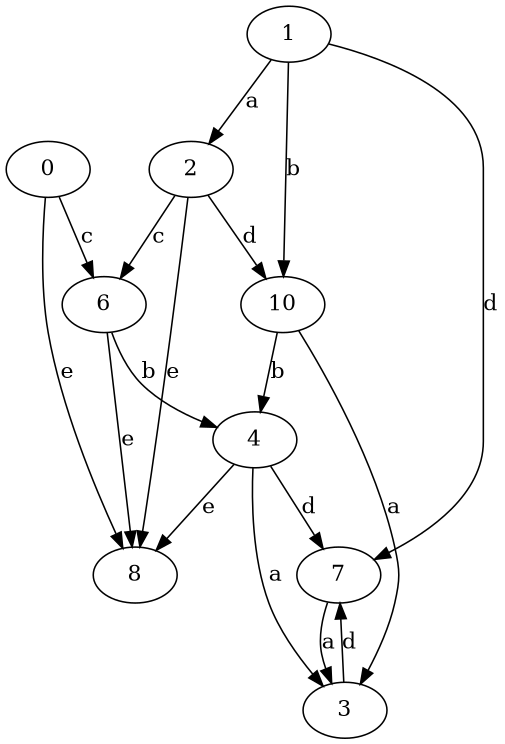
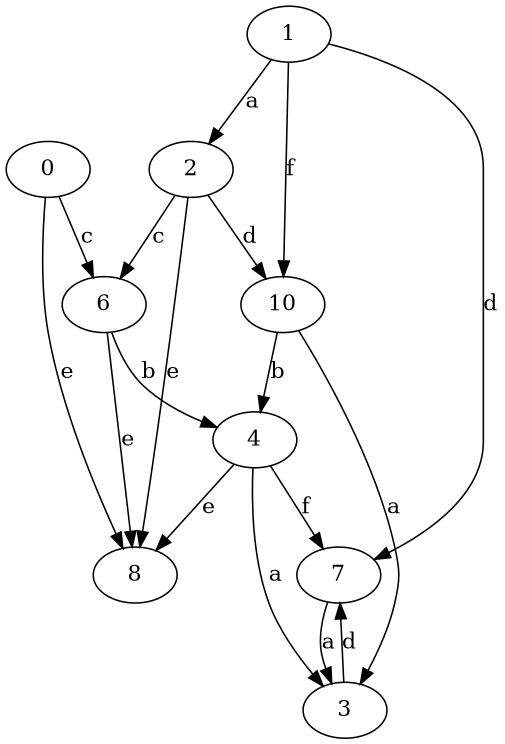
(294, 169) -> (291, 169)
(309, 507) -> (306, 507)
